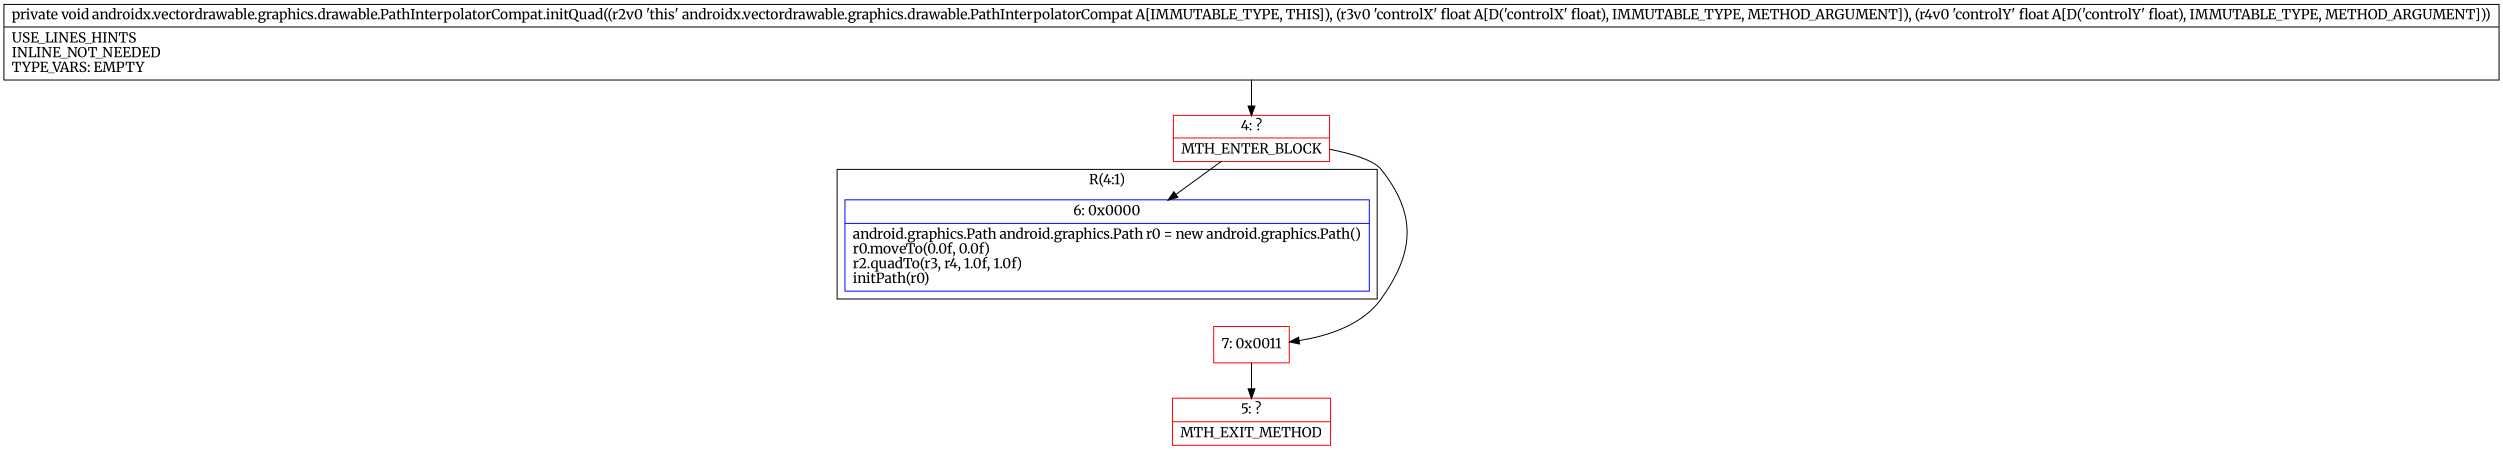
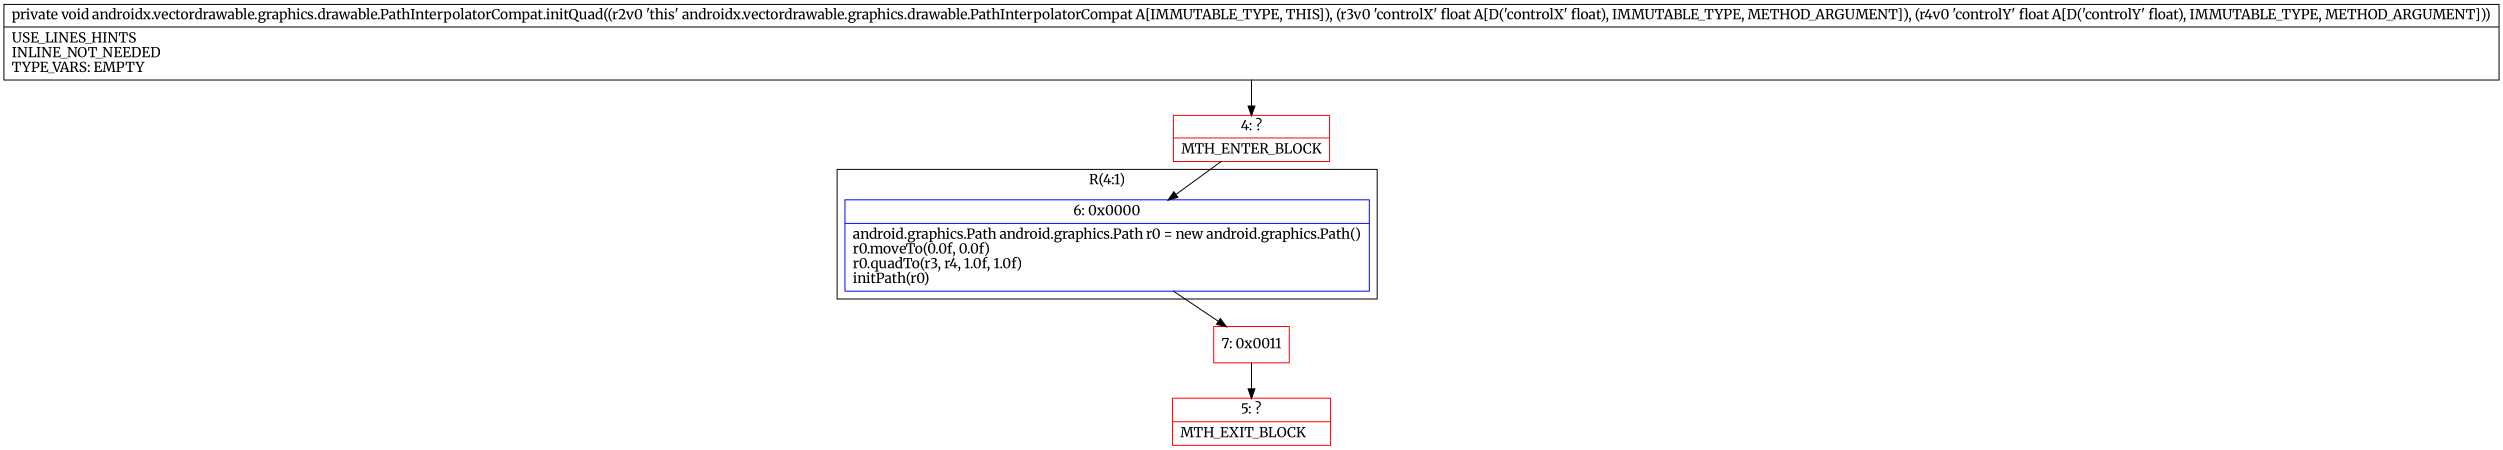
(1404, 253) -> (1196, 306)
(938, 264) -> (938, 264)
(1251, 433) -> (1243, 433)
